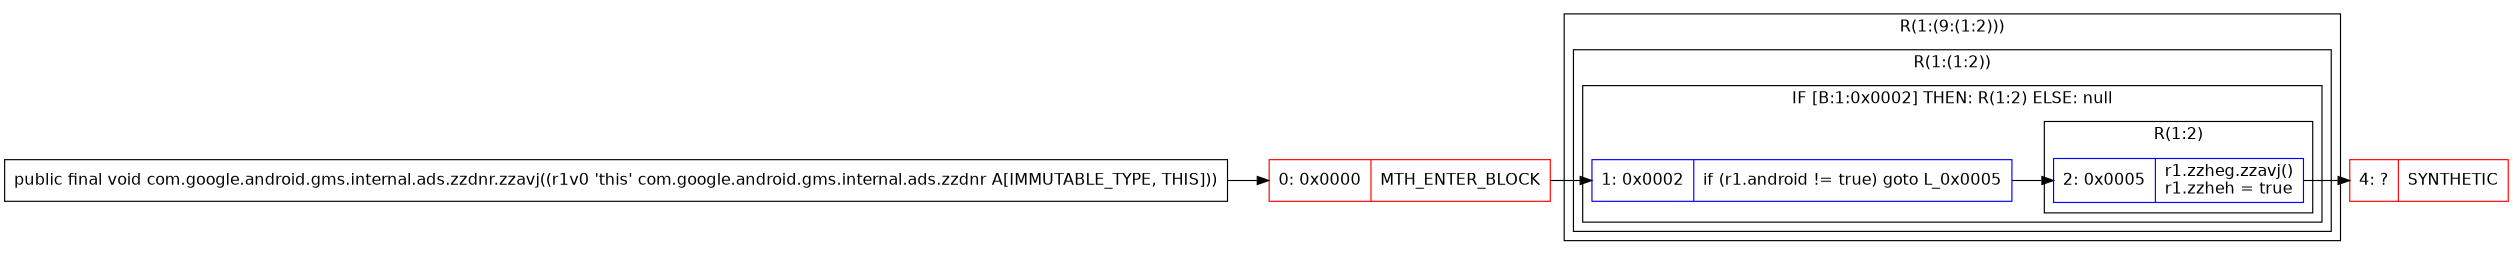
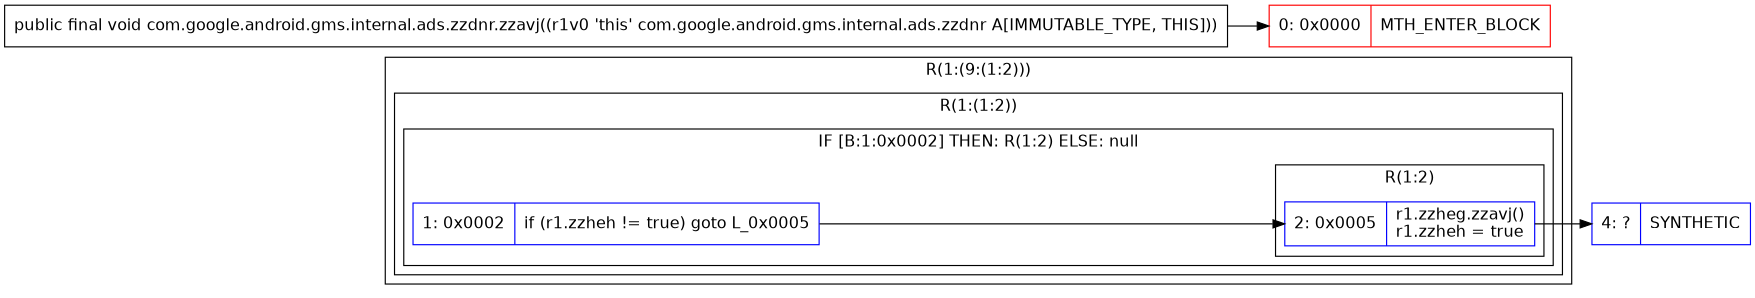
(1565, 180) -> none
(1853, 180) -> (667, 223)
(2429, 180) -> (1671, 224)
